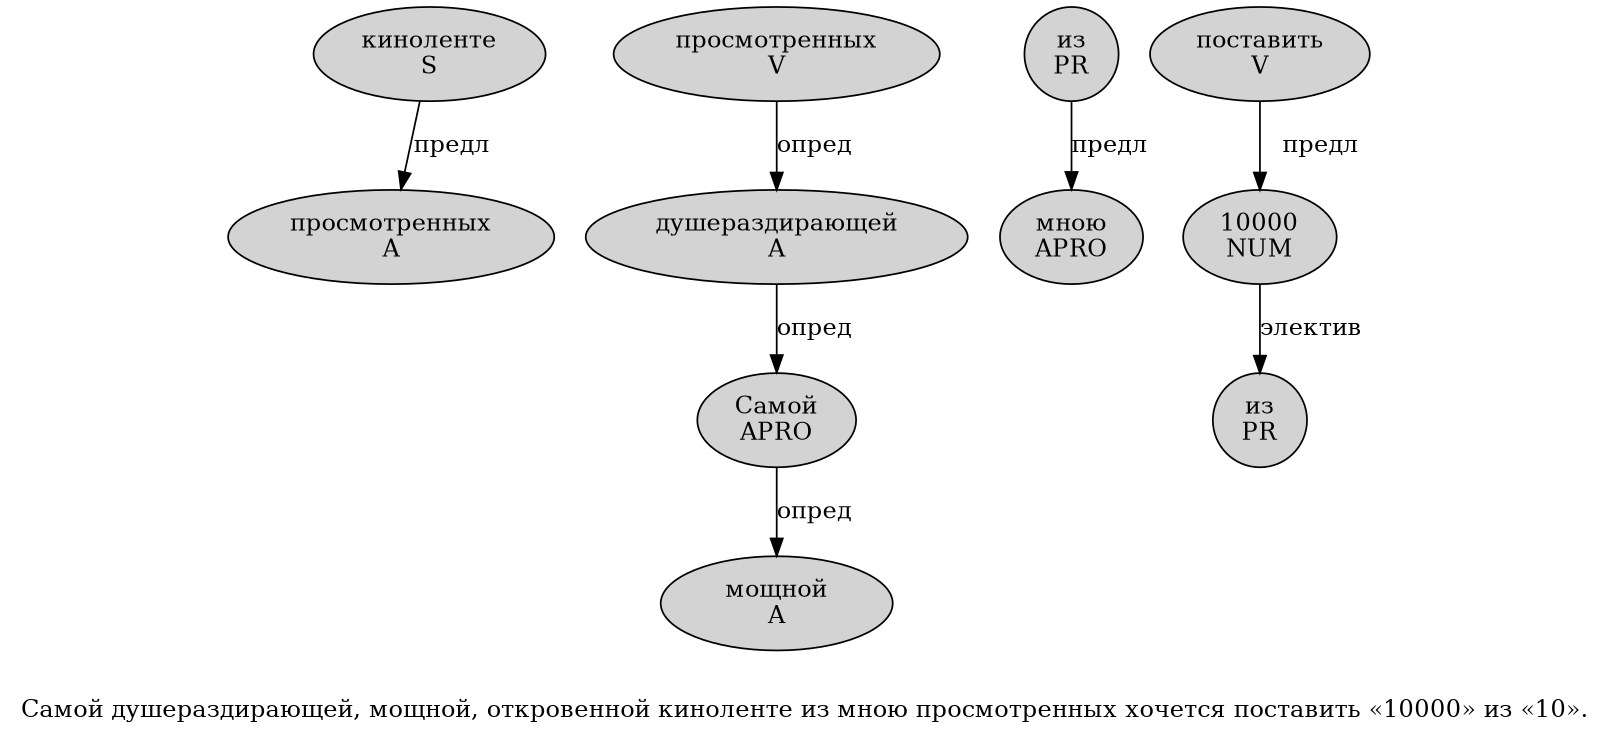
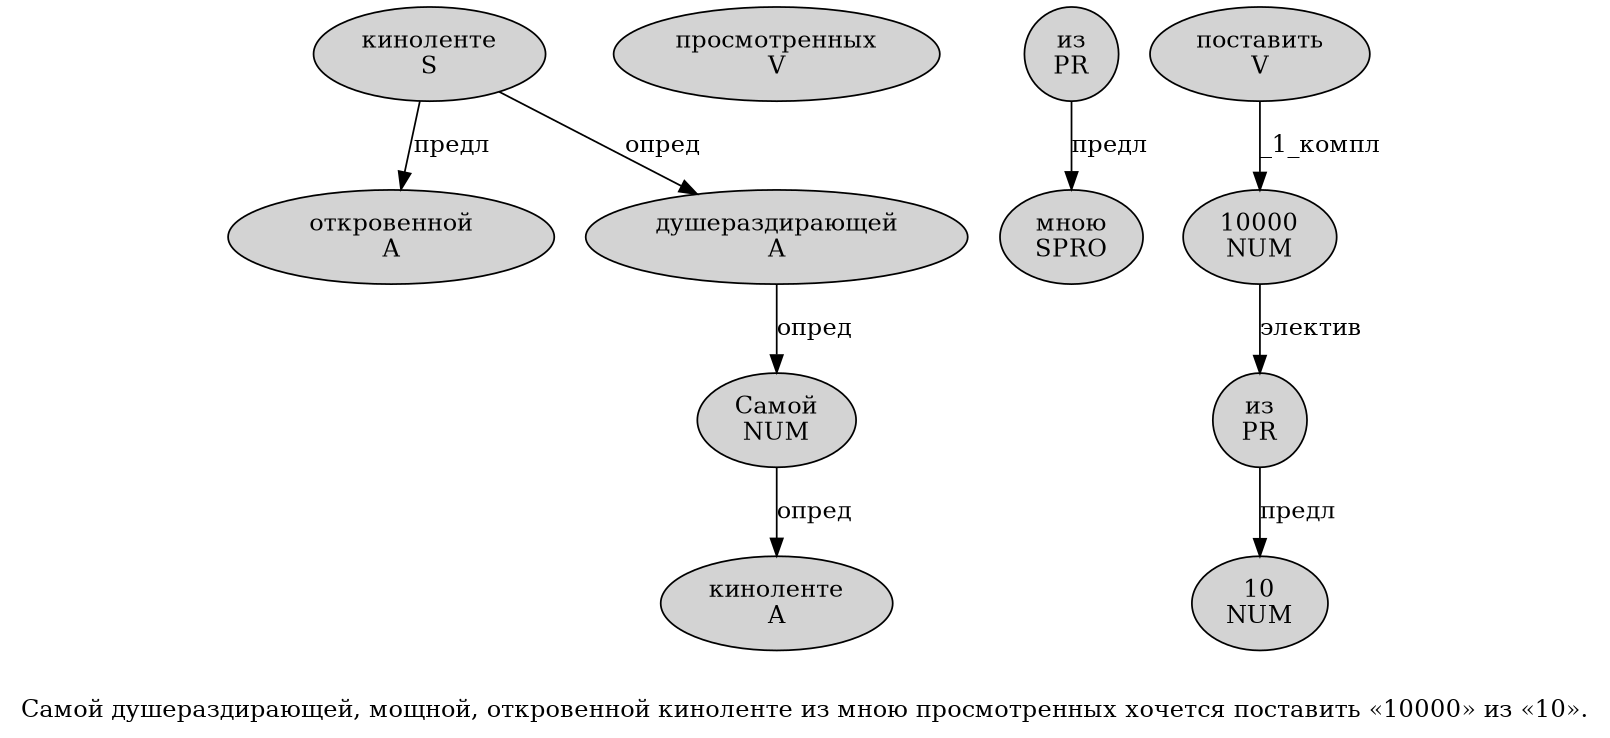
(777, 137) -> (590, 139)
(1321, 145) -> (1321, 145)
(391, 237) -> (391, 237)
(1072, 237) -> (1072, 237)
(777, 420) -> (777, 420)
(777, 603) -> (777, 603)
none -> (1260, 603)
